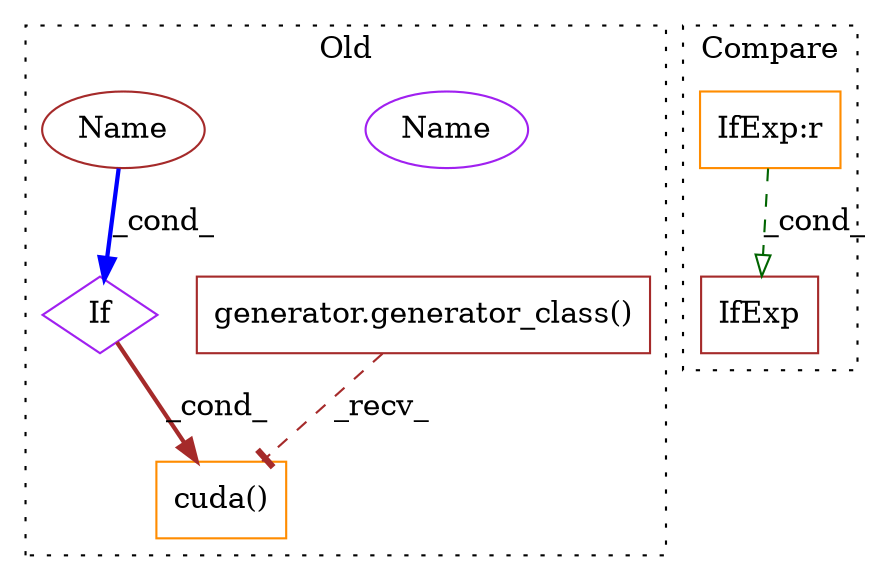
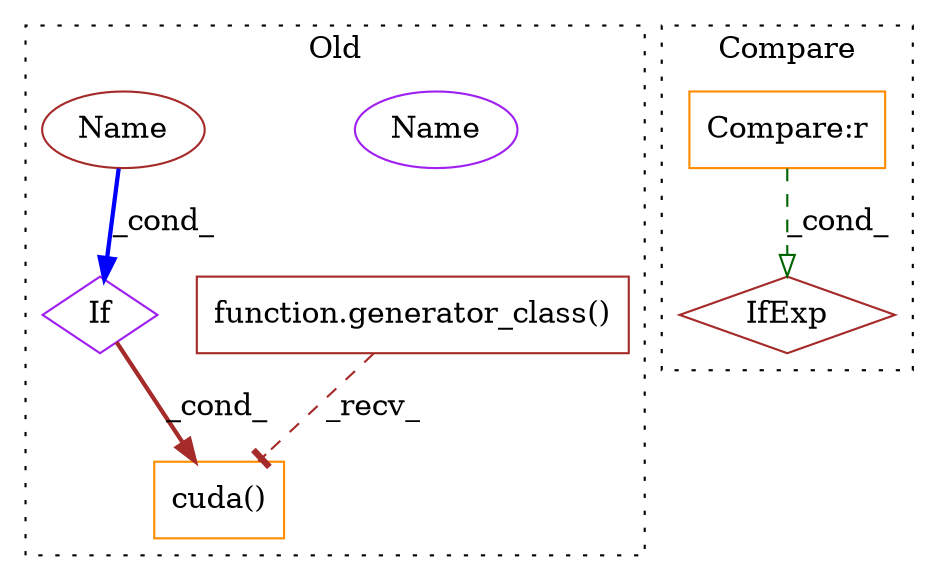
(770, 130) -> (787, 130)
(423, 315) -> (413, 315)
(760, 315) -> (787, 315)
